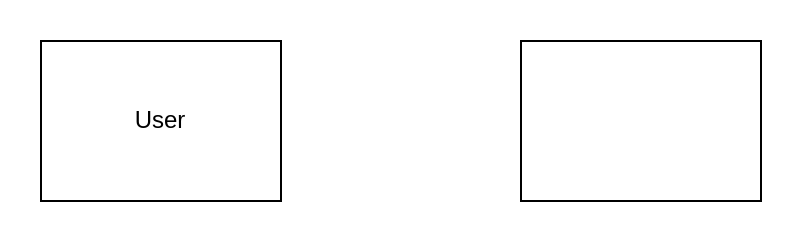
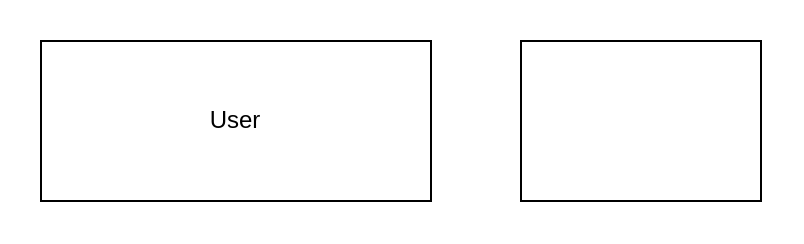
(161, 121) -> (236, 121)
